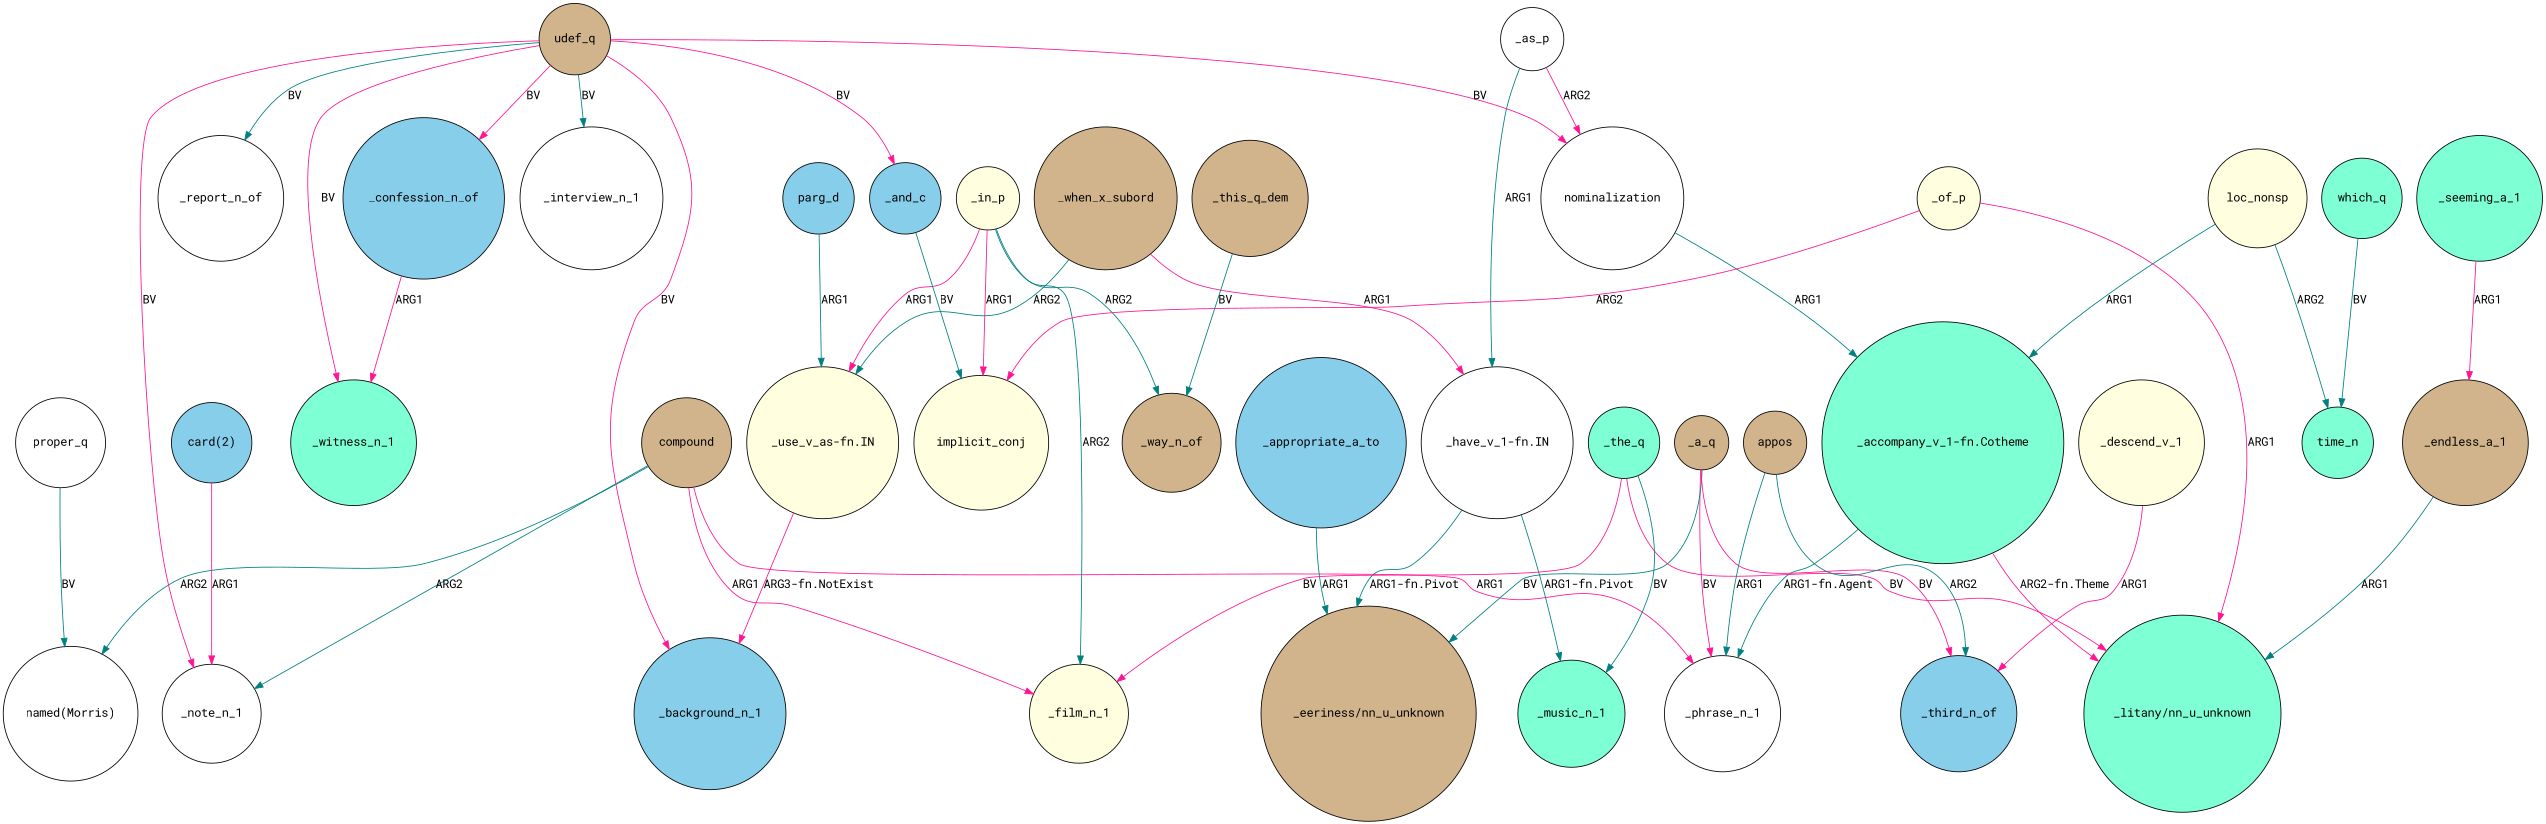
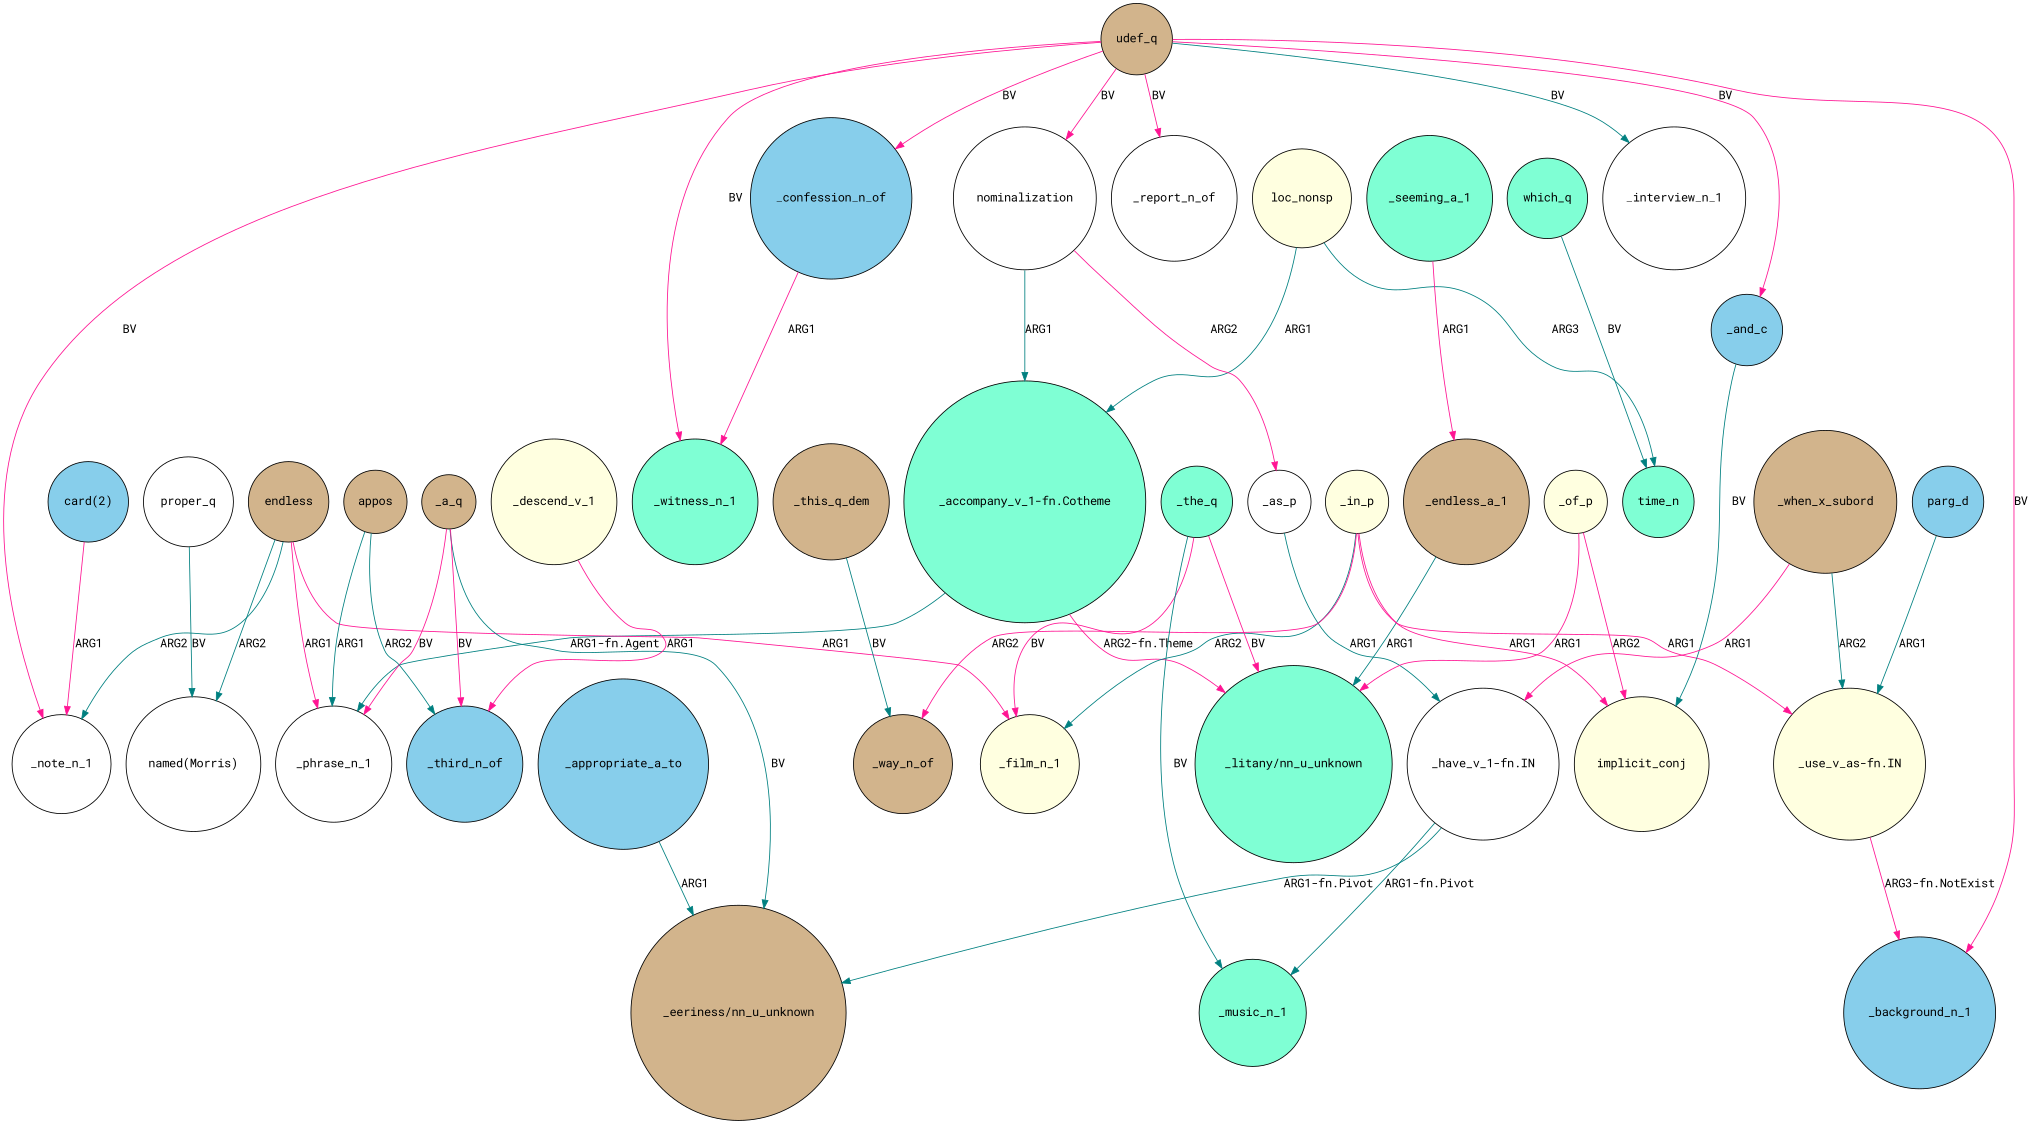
(383, 62) -> (1151, 101)
(1561, 97) -> (1187, 350)
(1085, 291) -> (1156, 632)
(2311, 300) -> (1566, 330)
(687, 443) -> (289, 502)
